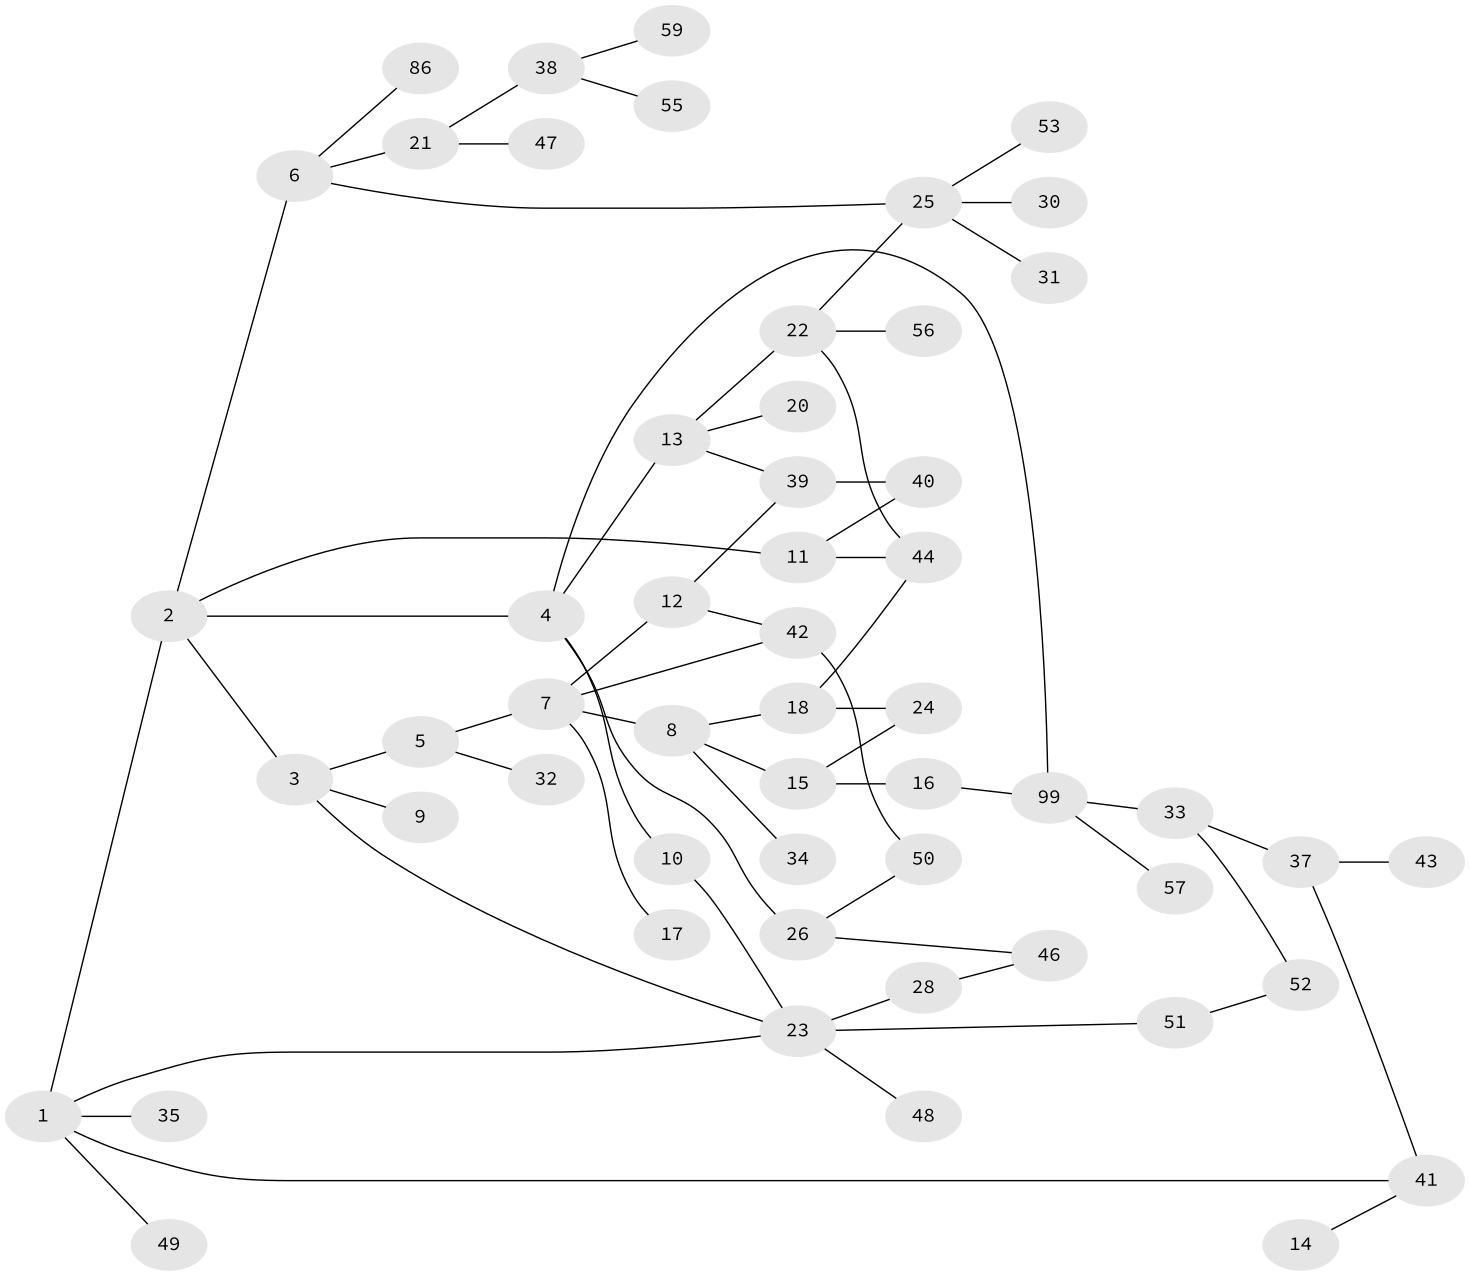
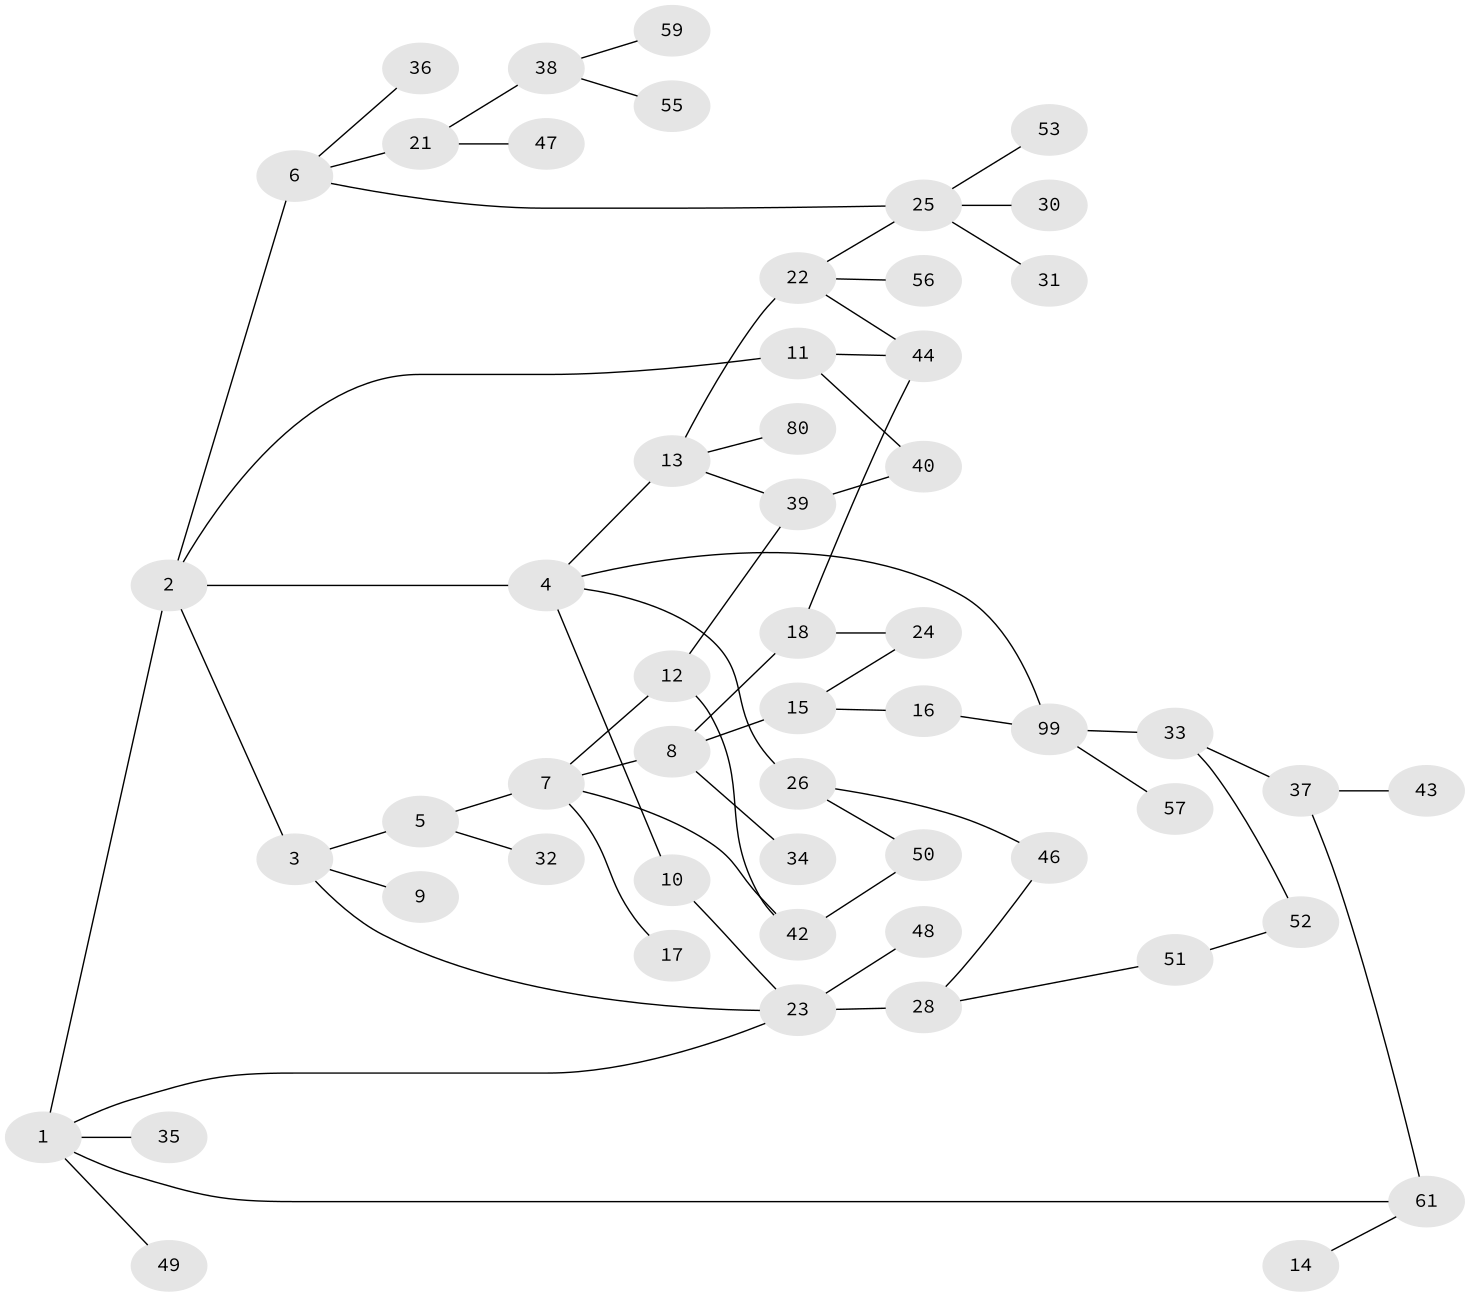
(421, 68) -> (421, 68)
(798, 407) -> (798, 429)
(986, 1027) -> (1049, 984)
(1427, 1181) -> (1427, 1202)
